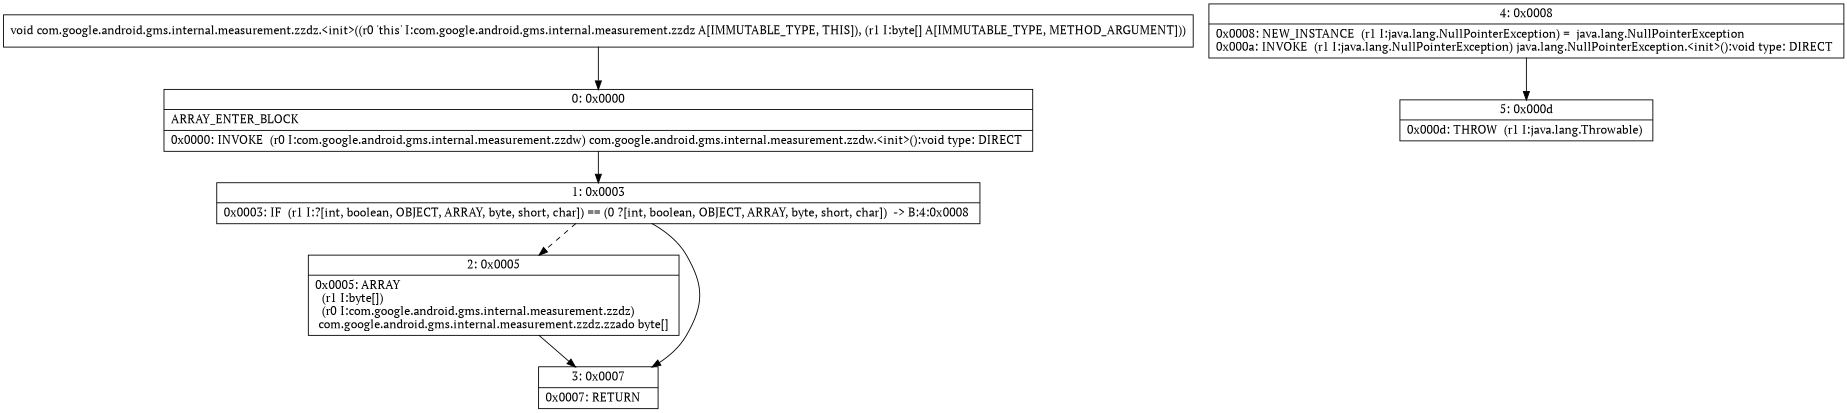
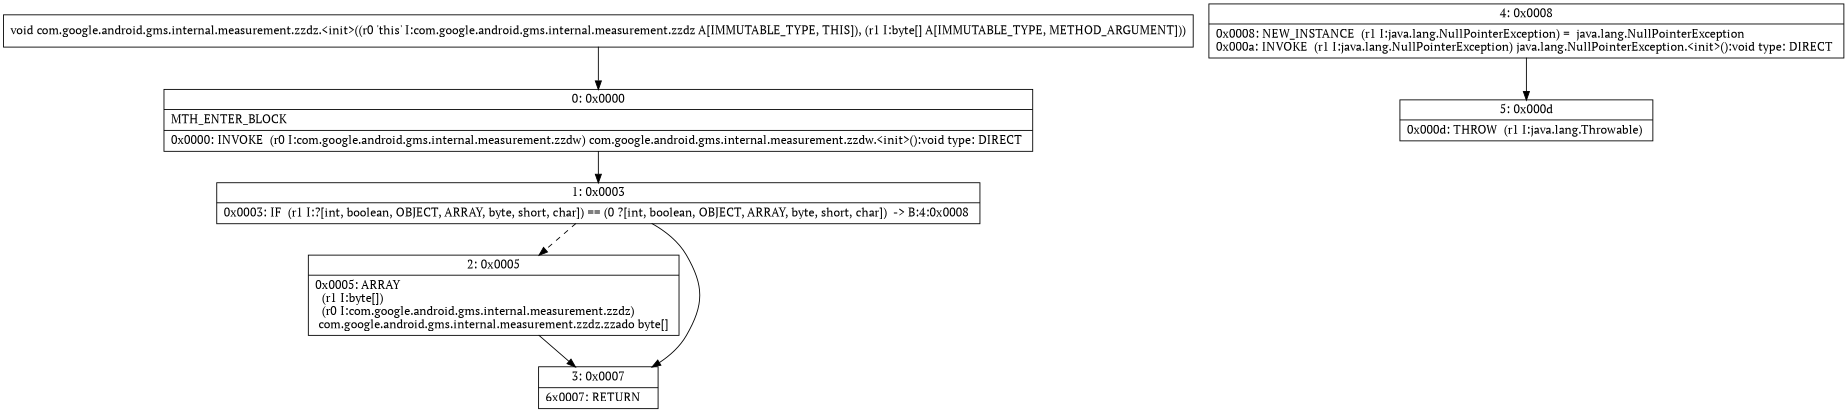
(235, 119) -> (229, 119)
(598, 398) -> (598, 398)
